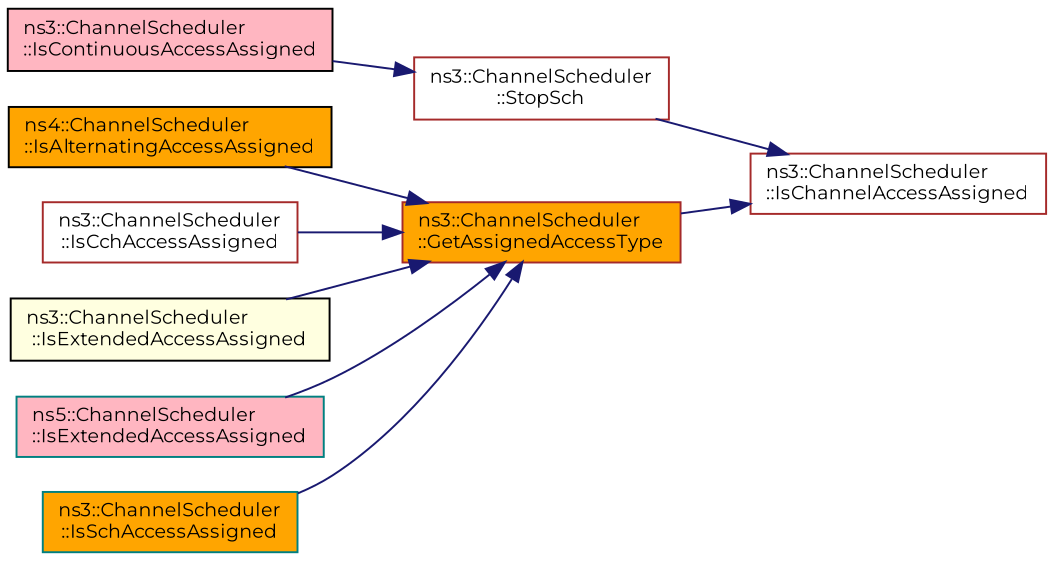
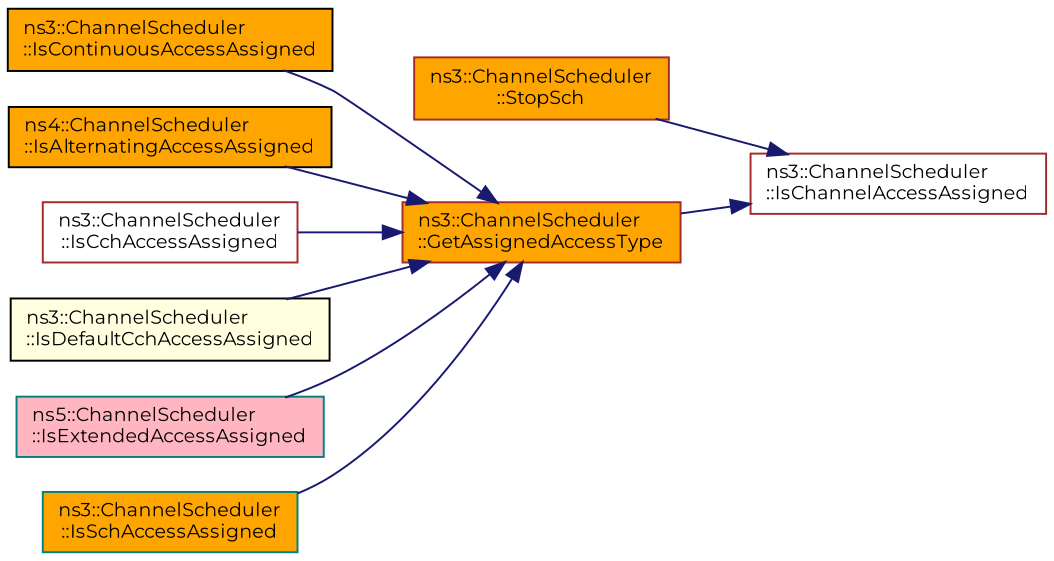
(170, 40) -> (170, 40)
(364, 65) -> (385, 125)
(542, 88) -> (542, 88)
(170, 330) -> (170, 330)
